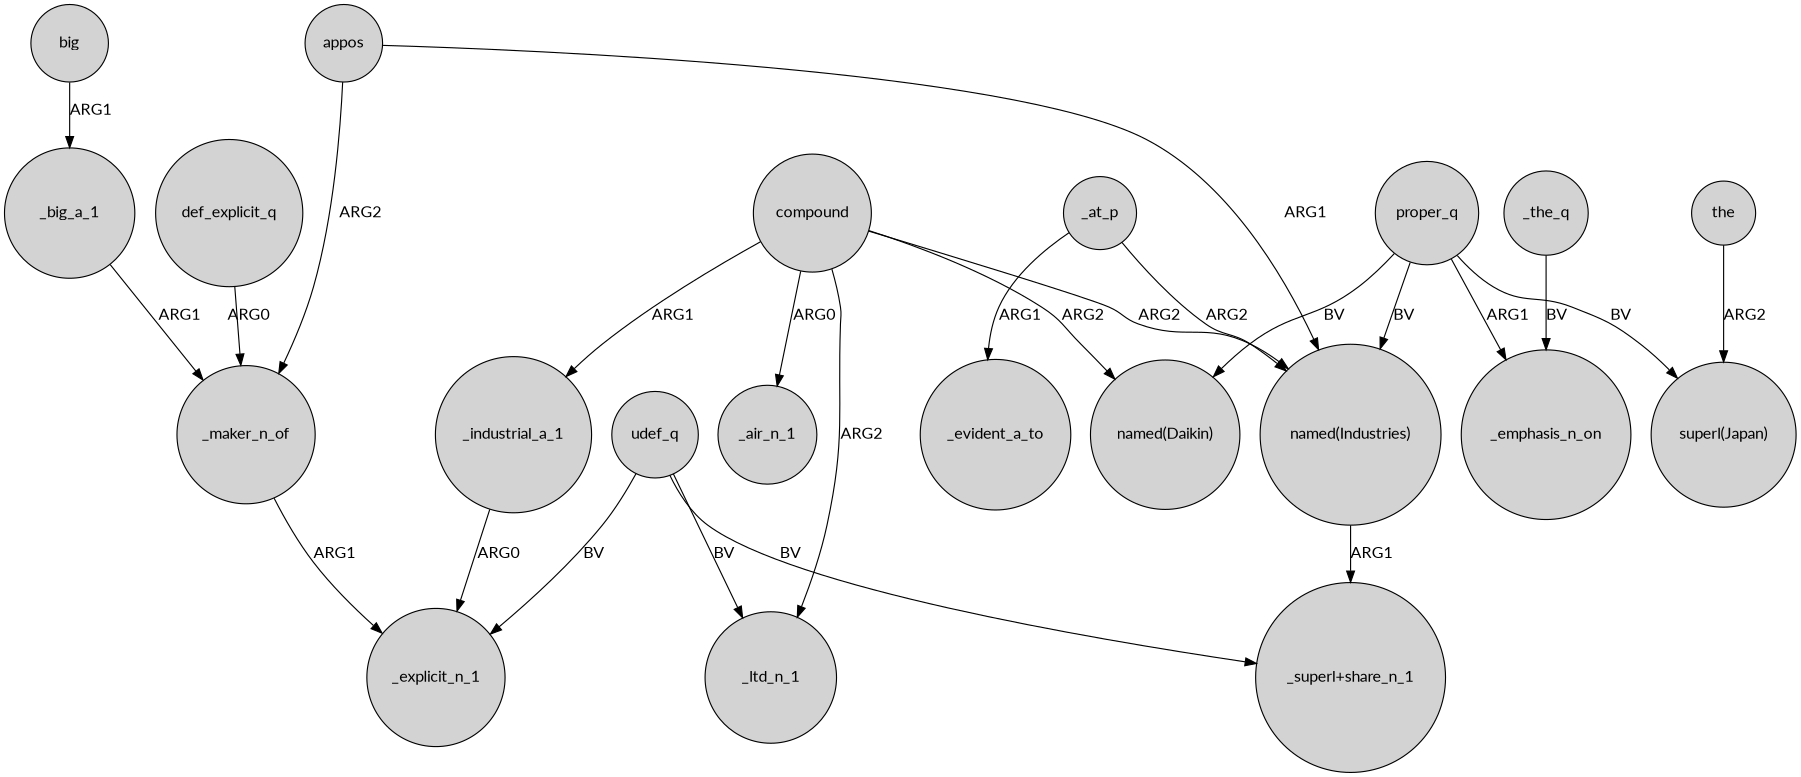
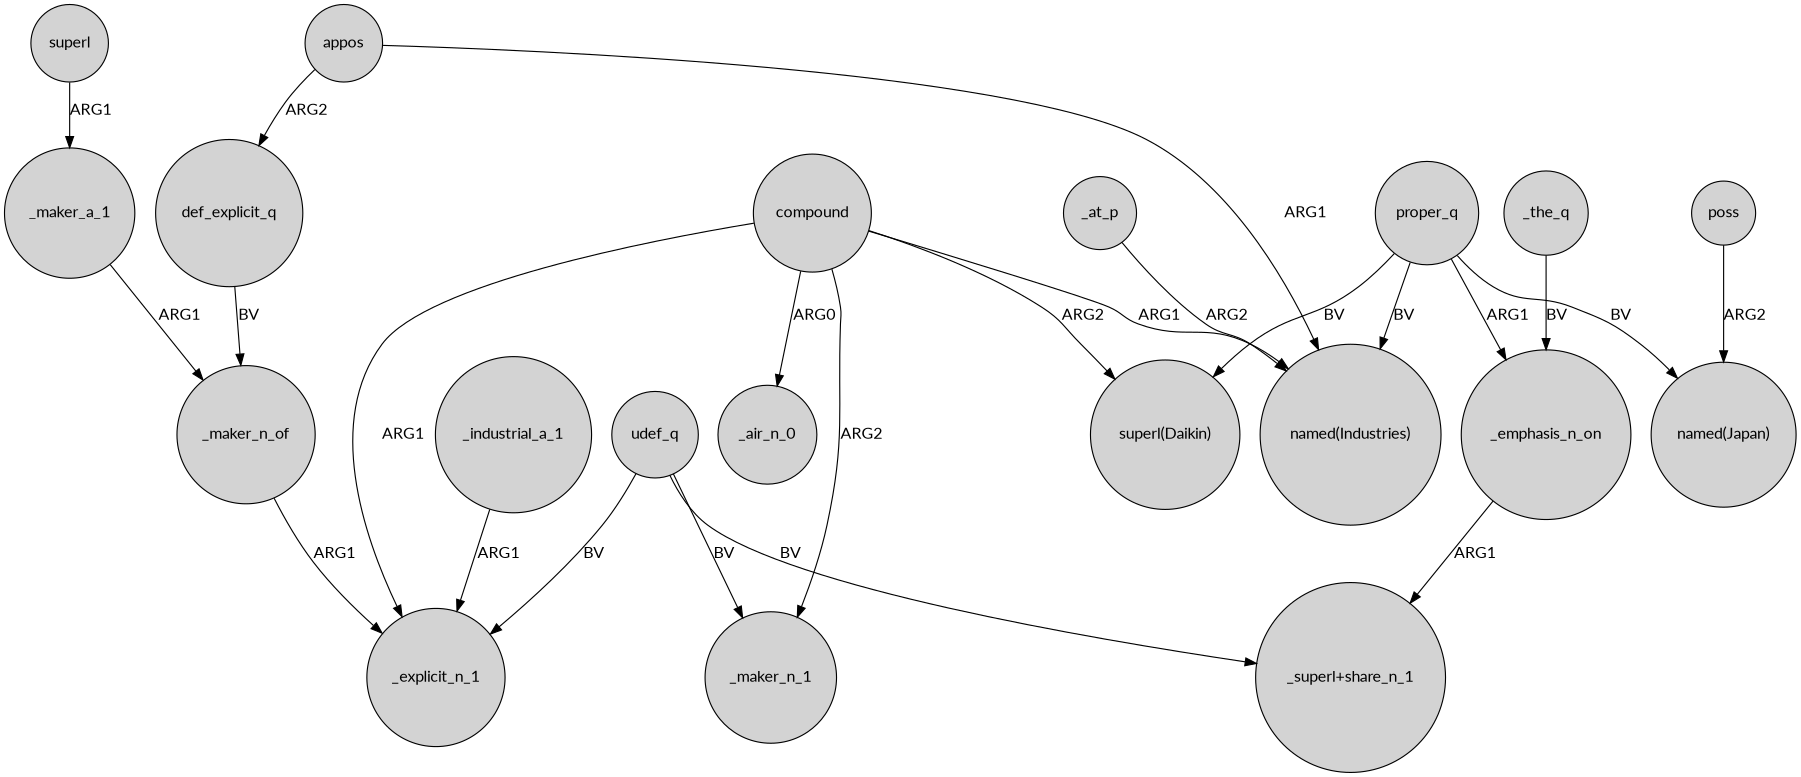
(70, 43) -> (70, 43)
(70, 213) -> (70, 213)
(1724, 213) -> (1724, 213)
(327, 226) -> (287, 100)
(664, 300) -> (431, 309)
(249, 315) -> (249, 315)
(1160, 315) -> (1160, 315)
(767, 435) -> (767, 435)
(996, 435) -> none
(1165, 435) -> (1165, 435)
(1724, 435) -> (1724, 435)
(1351, 548) -> (1455, 548)
(499, 554) -> (499, 554)
(771, 678) -> (771, 678)
